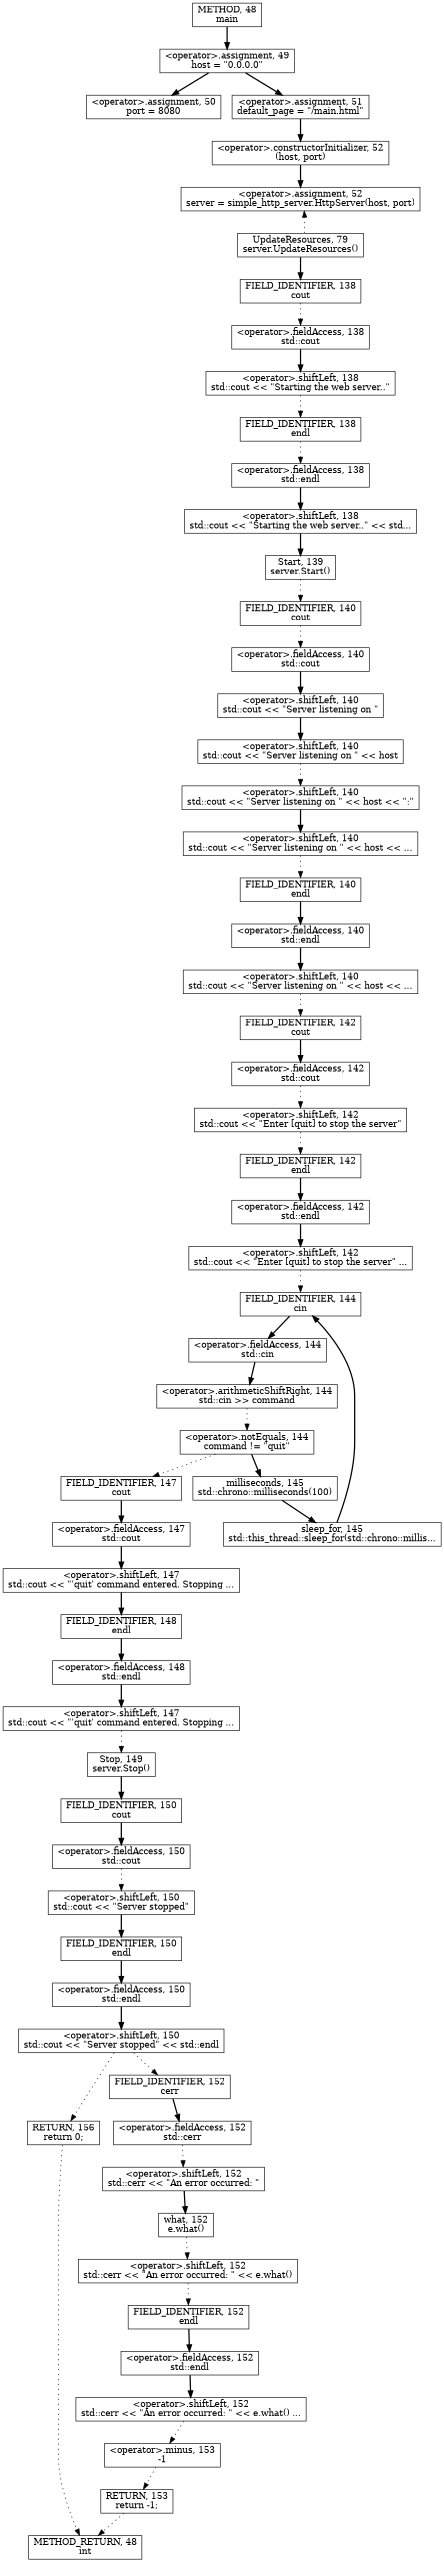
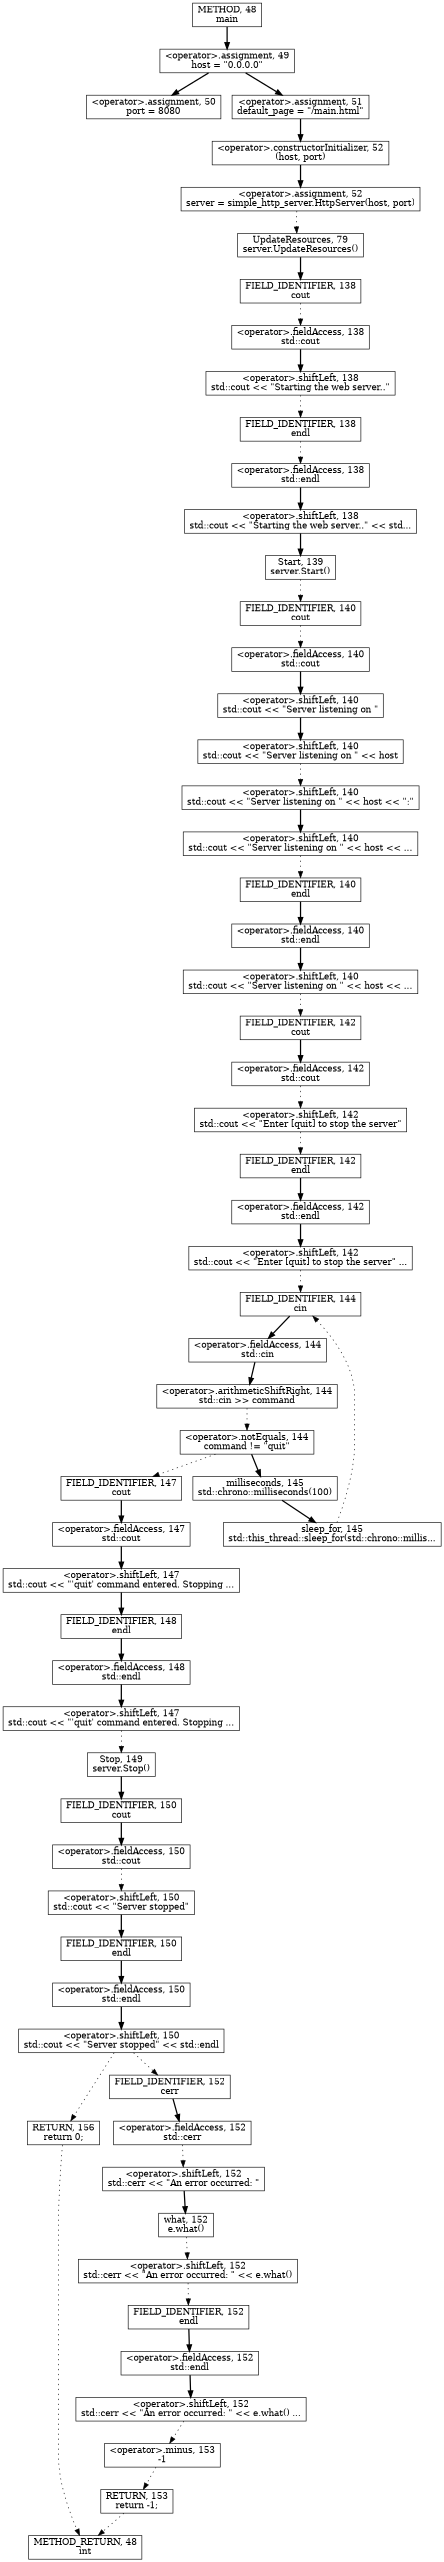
(305, 225) -> (296, 219)
(355, 1418) -> (355, 1418)
